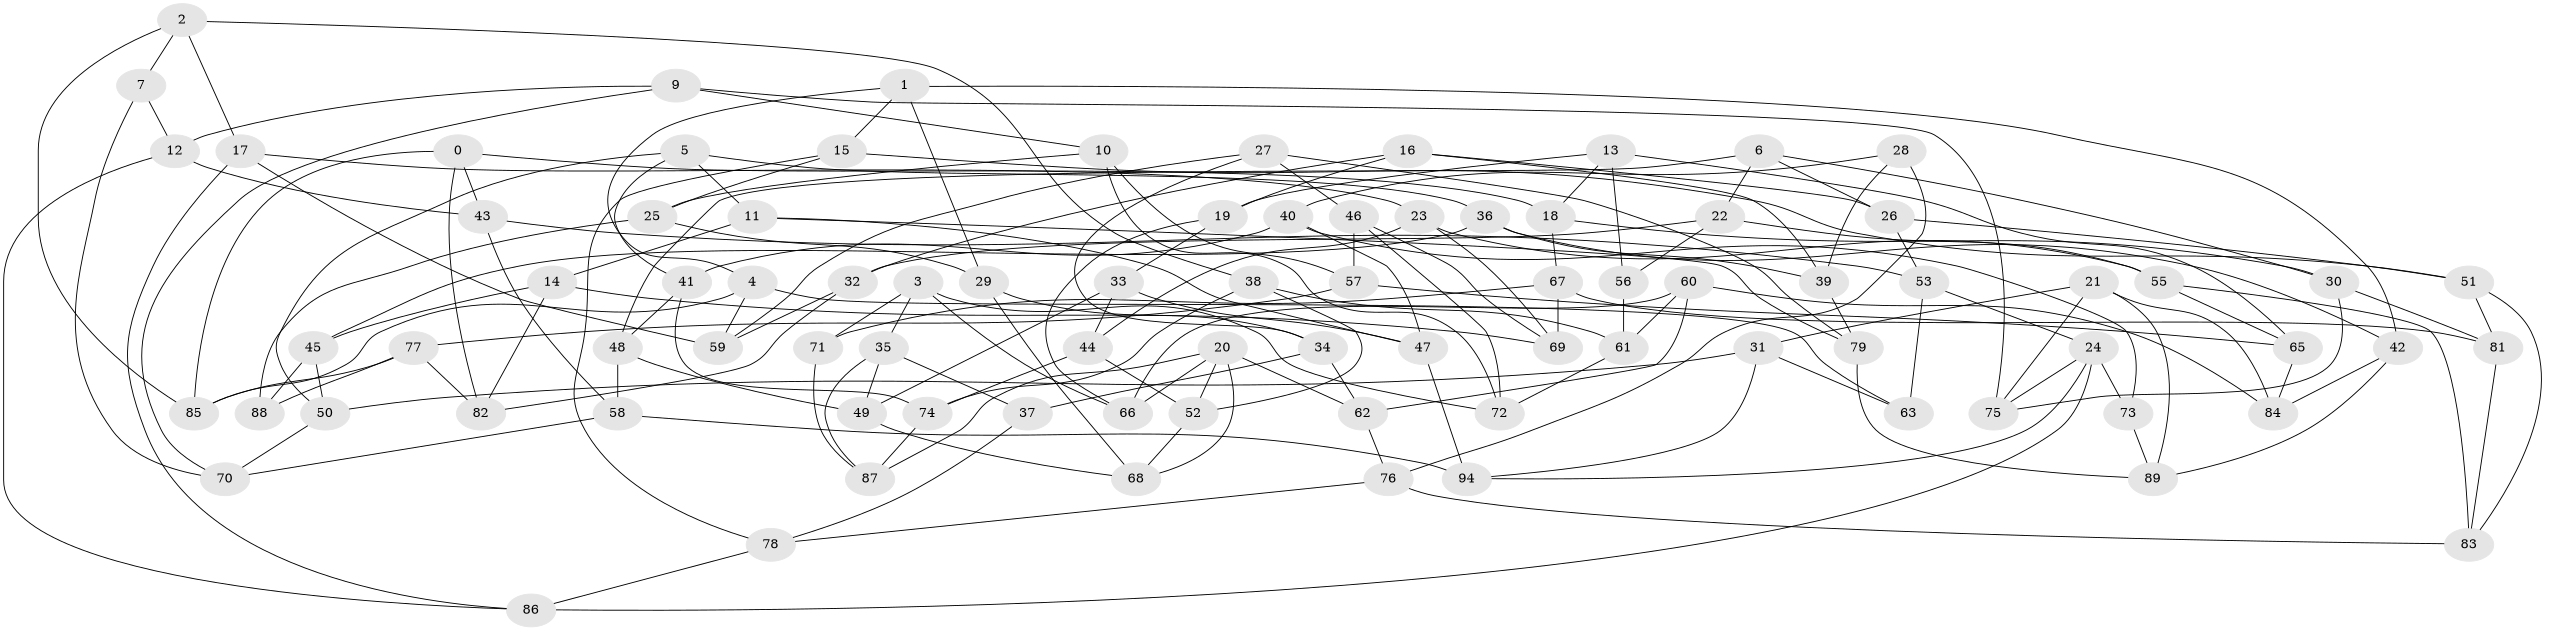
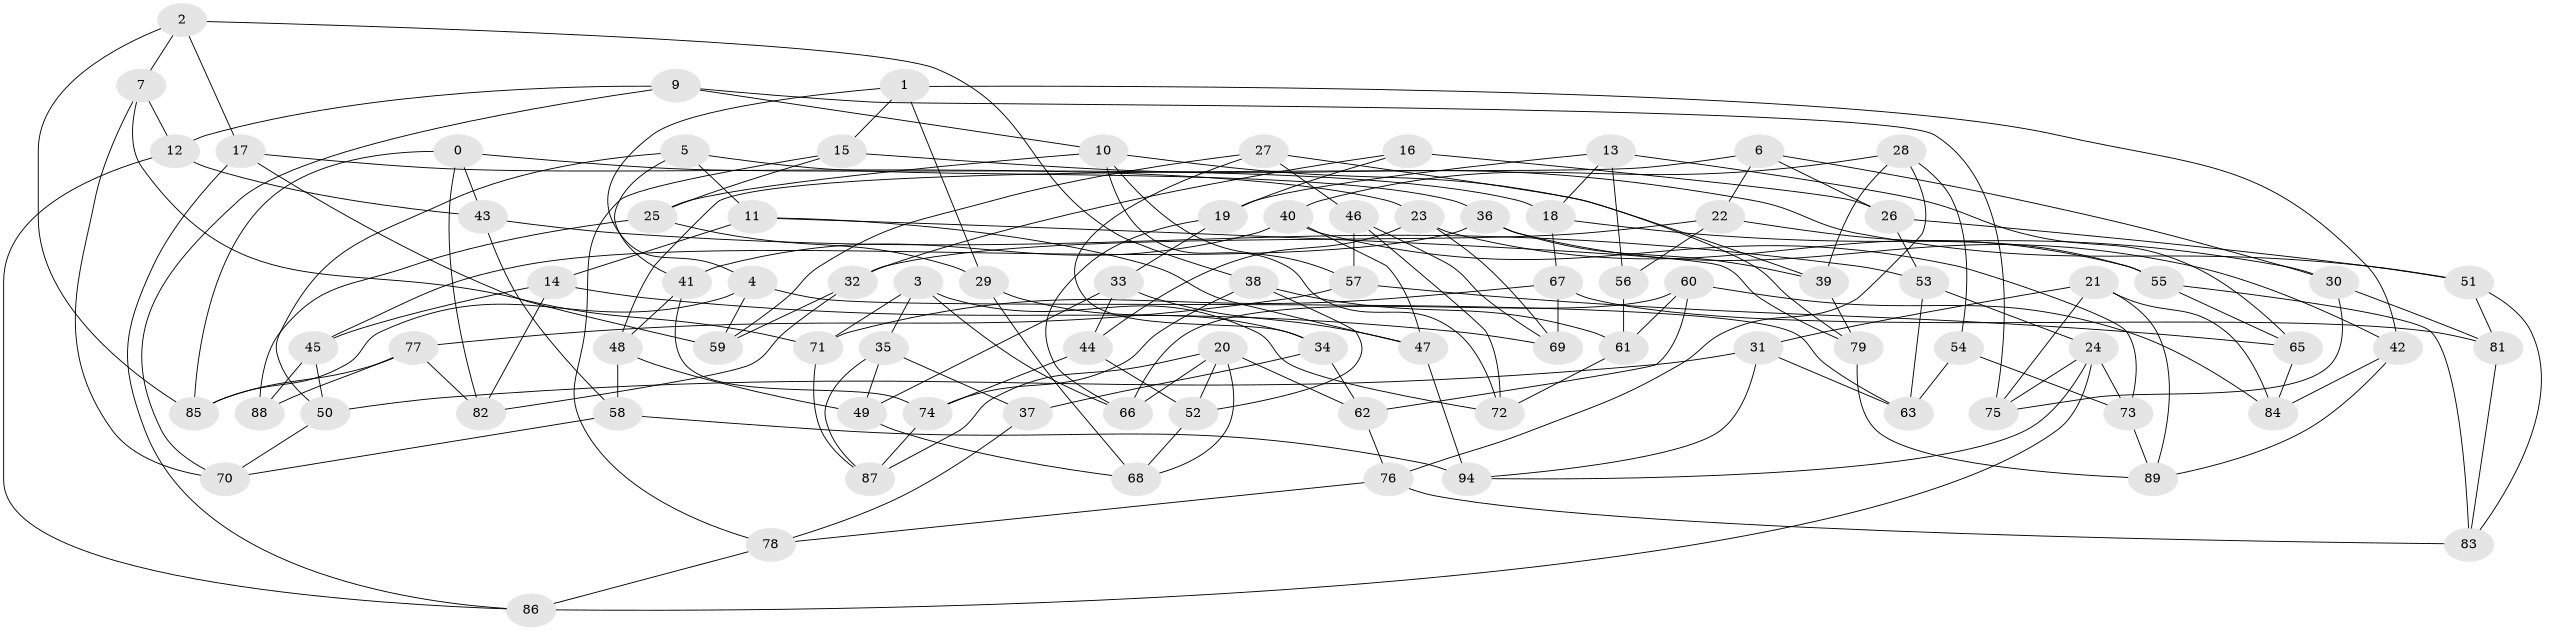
(1639, 179) -> (1471, 183)
none -> (419, 283)
none -> (1959, 348)
